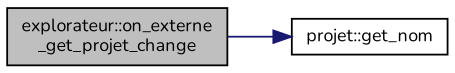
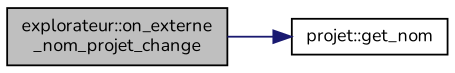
(117, 37) -> (117, 37)
